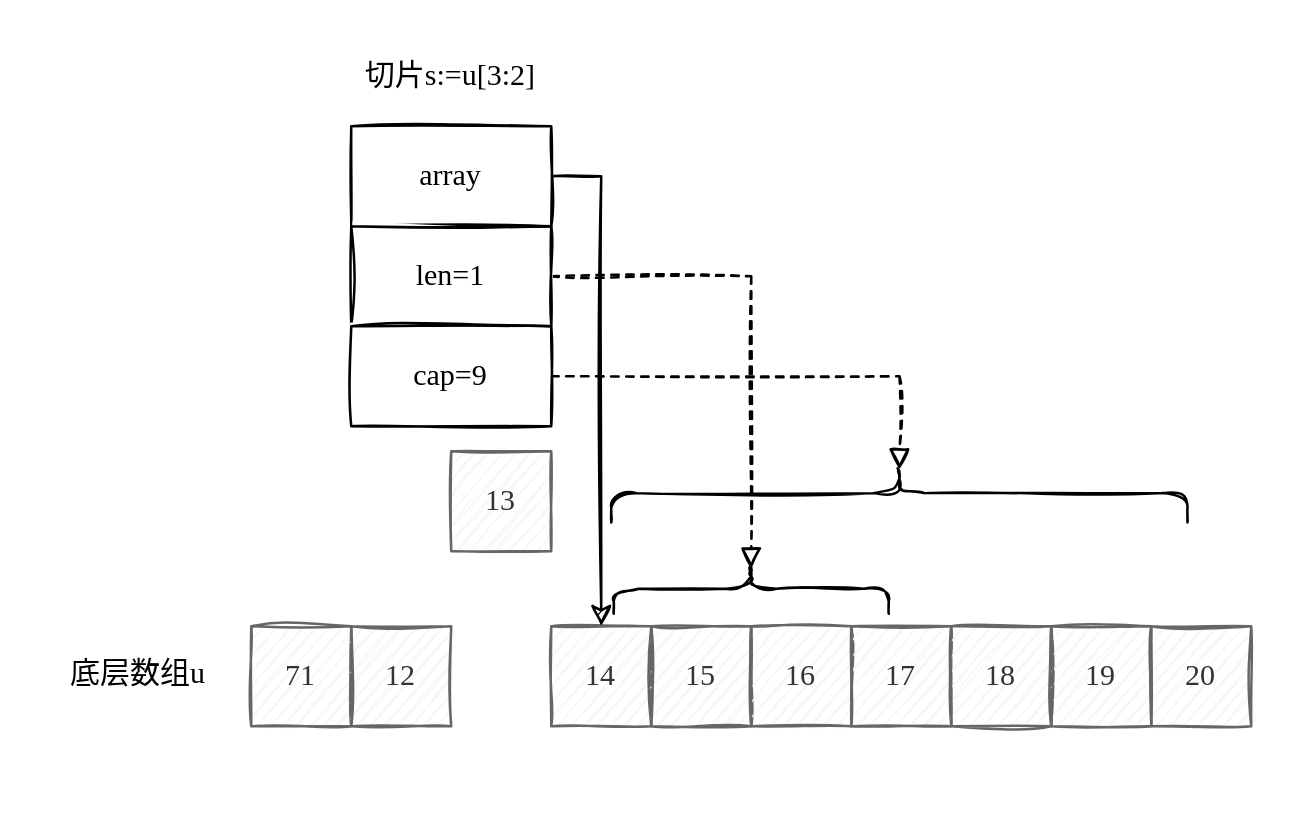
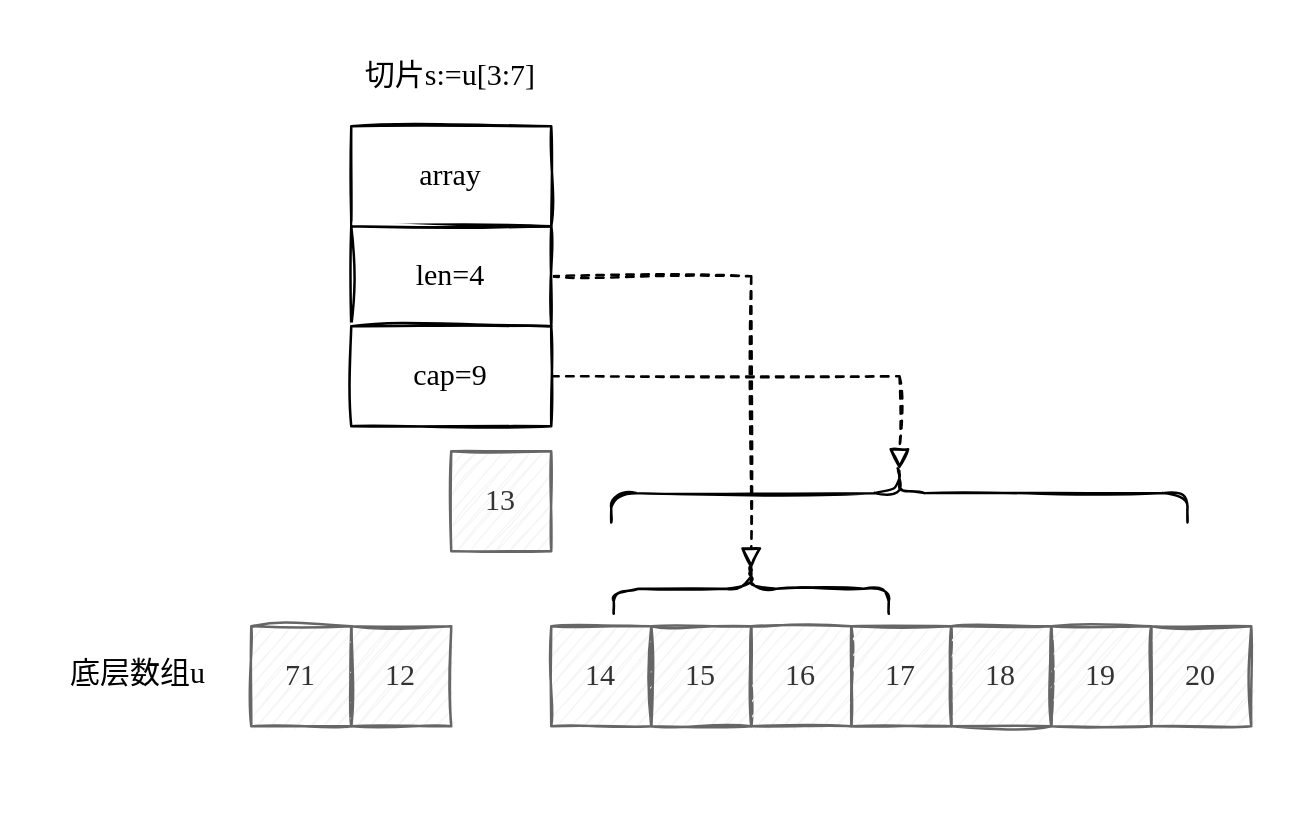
(451, 76) -> (451, 76)
(451, 276) -> (451, 276)
(601, 495) -> none
